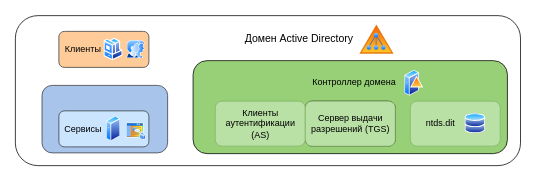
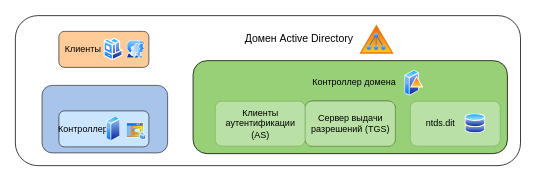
(83, 129) -> (83, 129)
